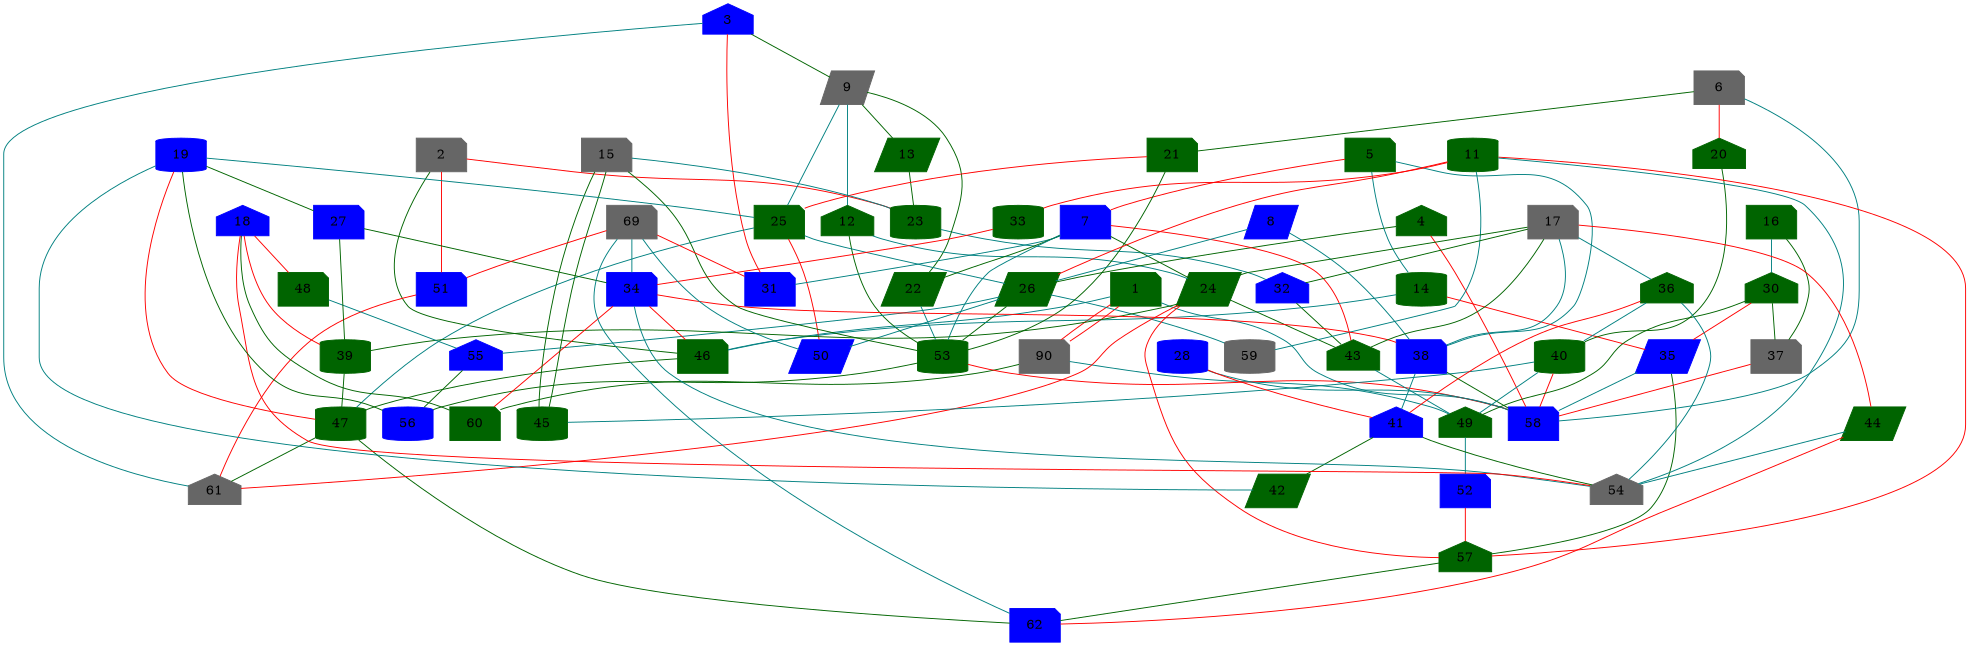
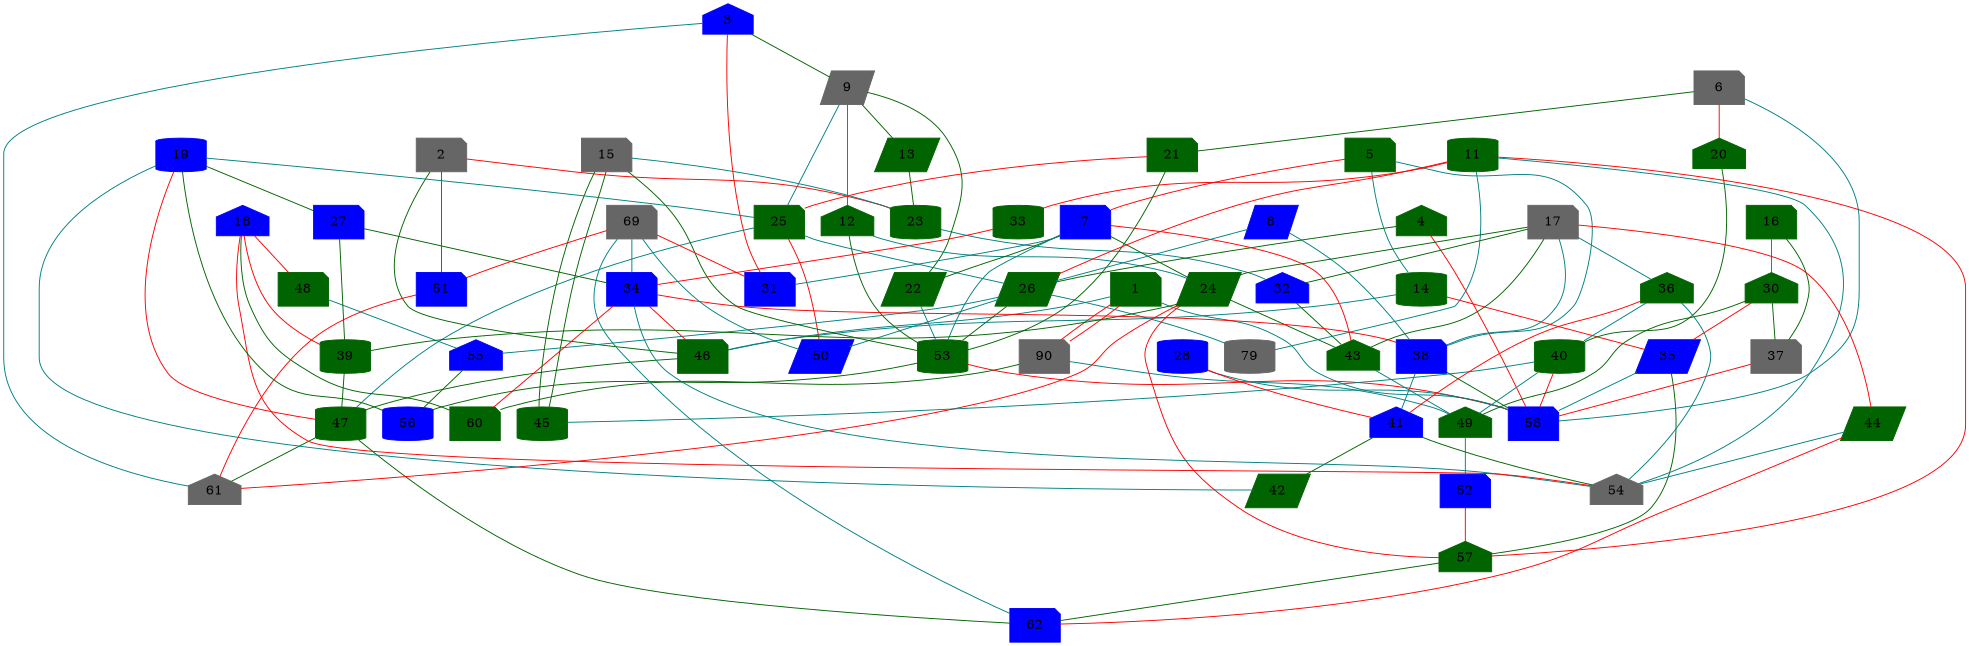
(1250, 357) -> (1250, 357)
